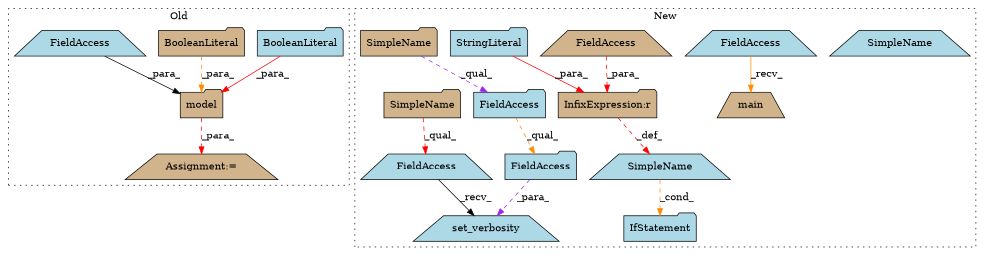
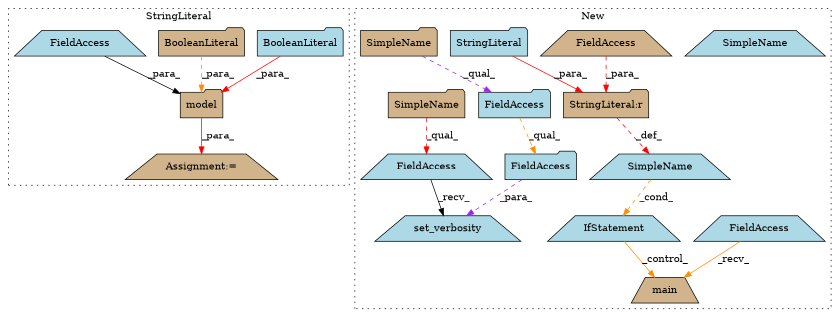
(179, 17) -> (179, 17)
(608, 105) -> (606, 105)
(202, 132) -> (202, 132)
(660, 229) -> (614, 229)
none -> (637, 257)
